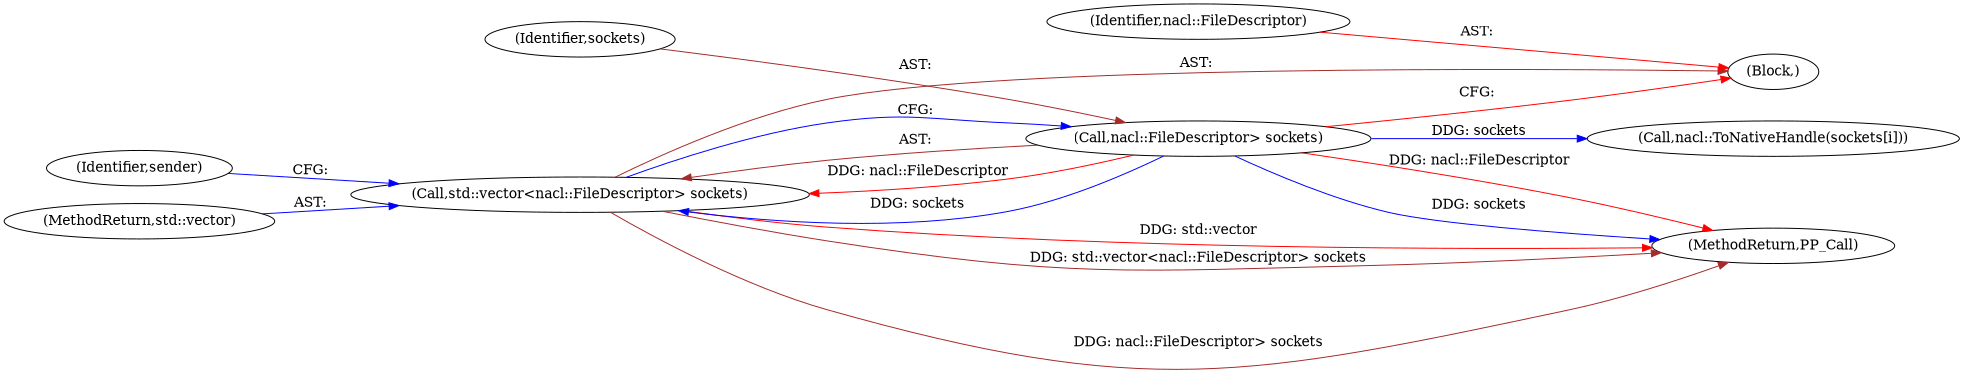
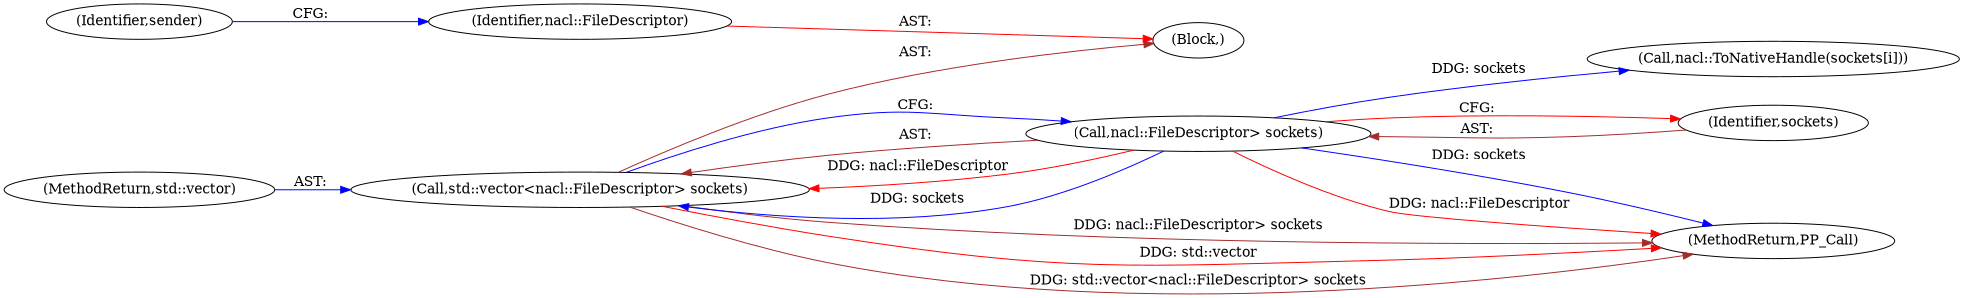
(1524, 106) -> (1498, 116)
(308, 178) -> (325, 22)
